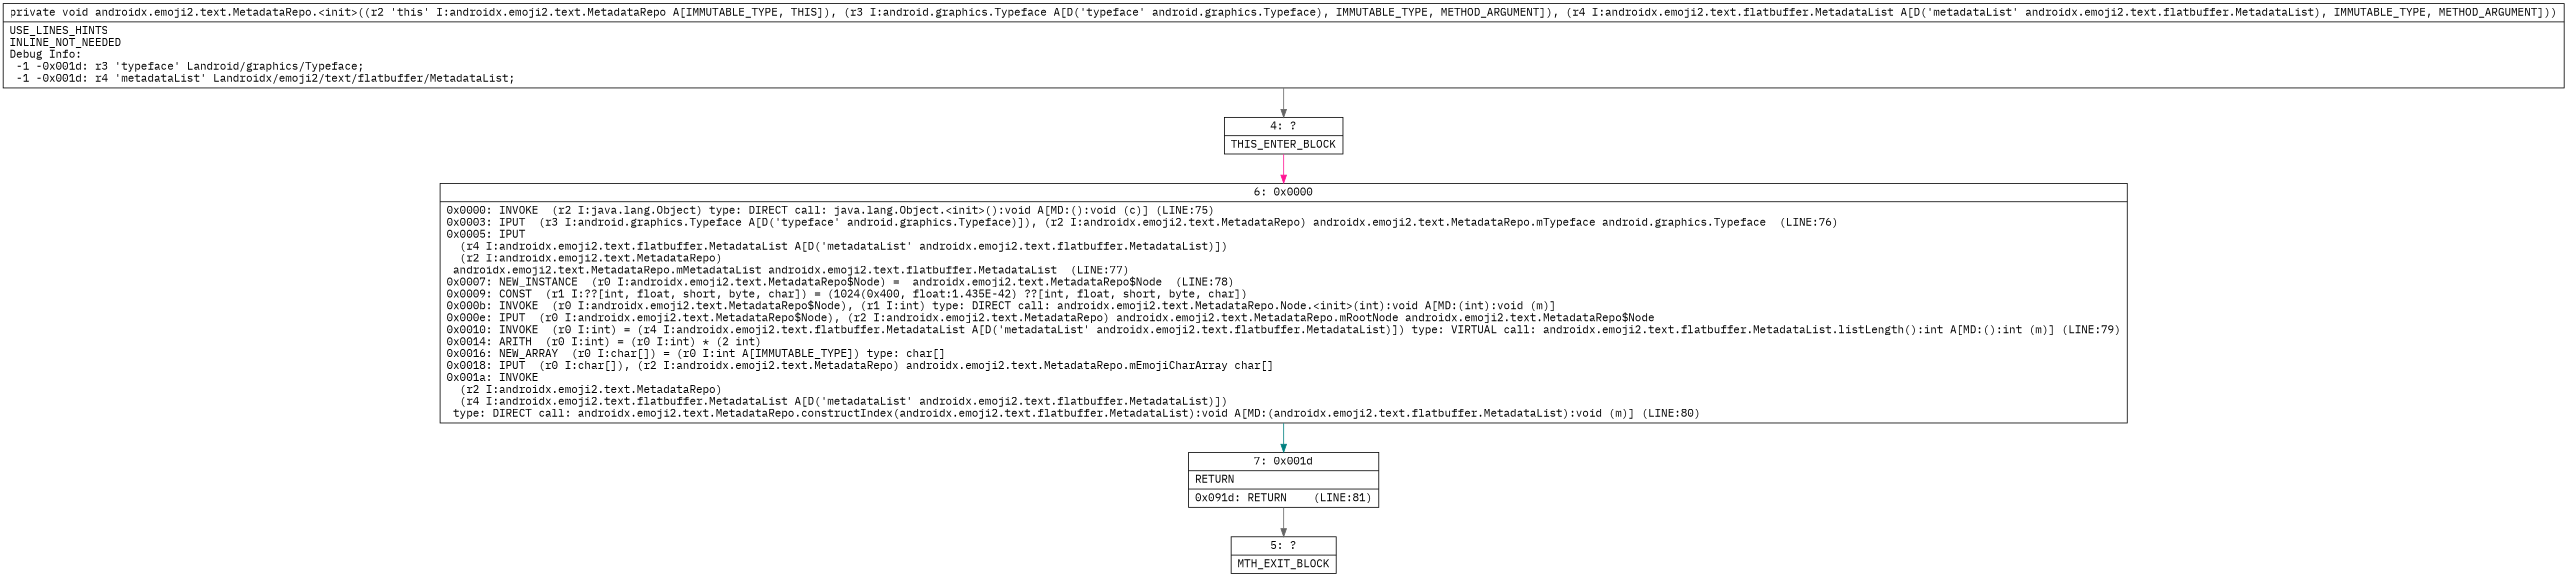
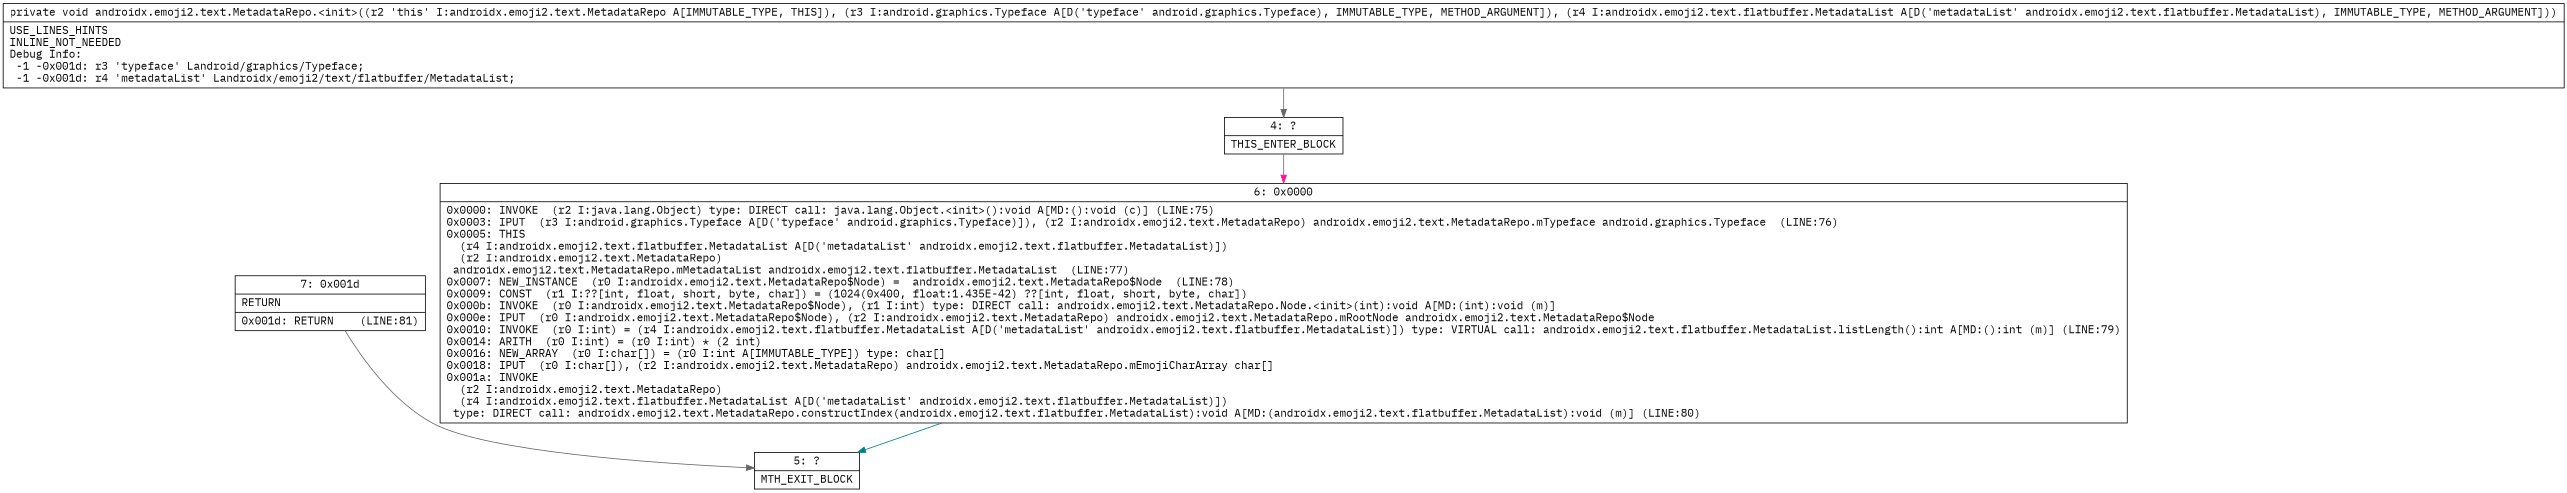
(493, 234) -> (493, 234)
(1284, 434) -> (903, 436)
(1284, 498) -> (330, 321)
